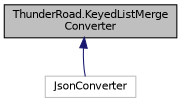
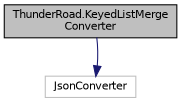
(84, 62) -> (98, 52)
